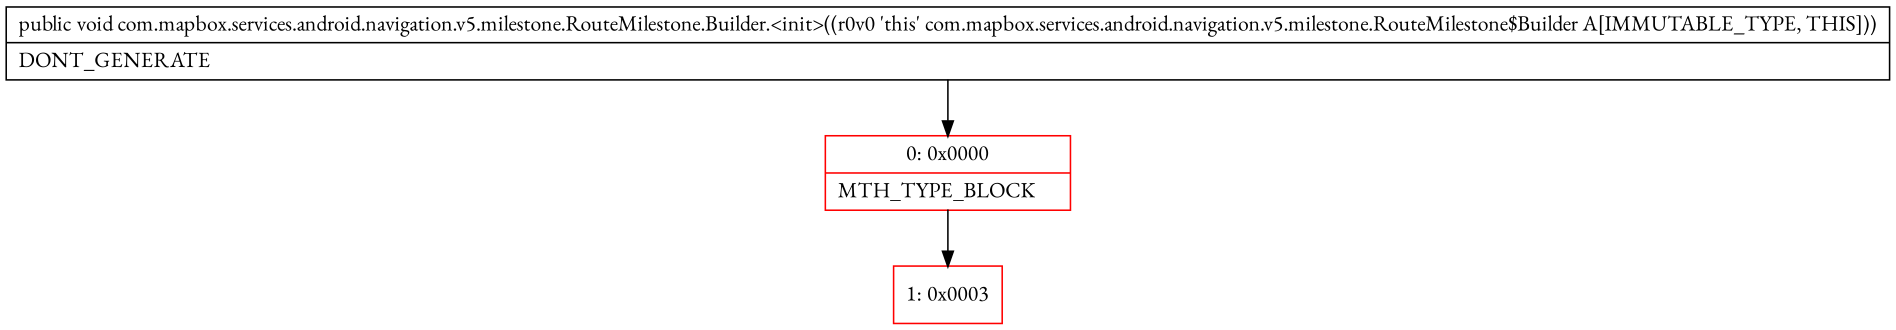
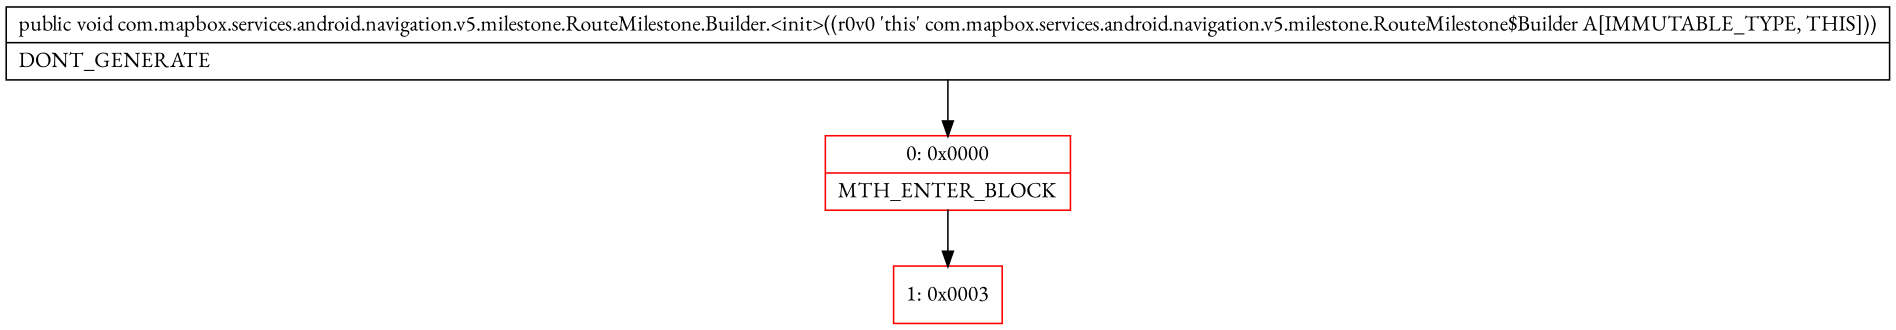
(937, 191) -> (948, 191)
